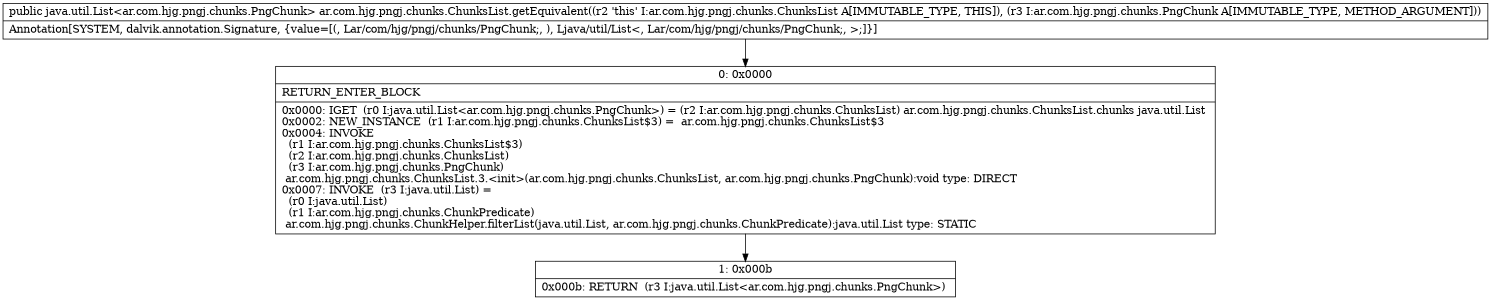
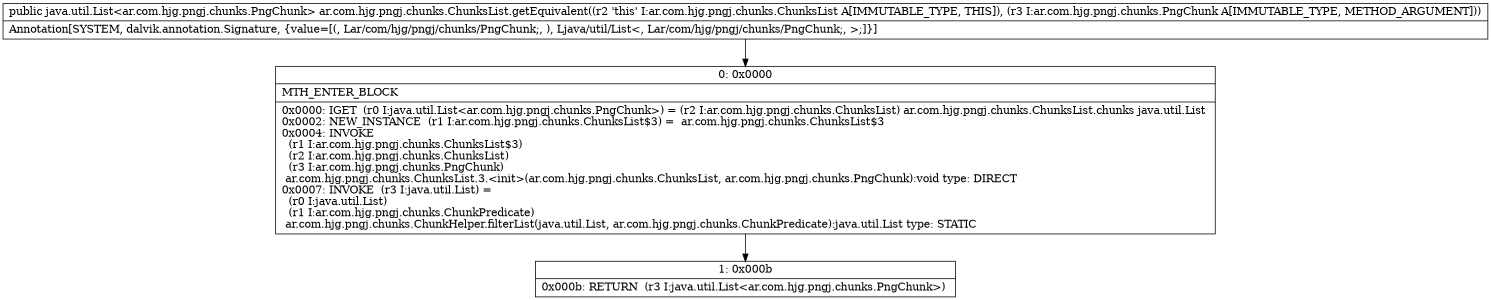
(351, 93) -> (340, 93)
